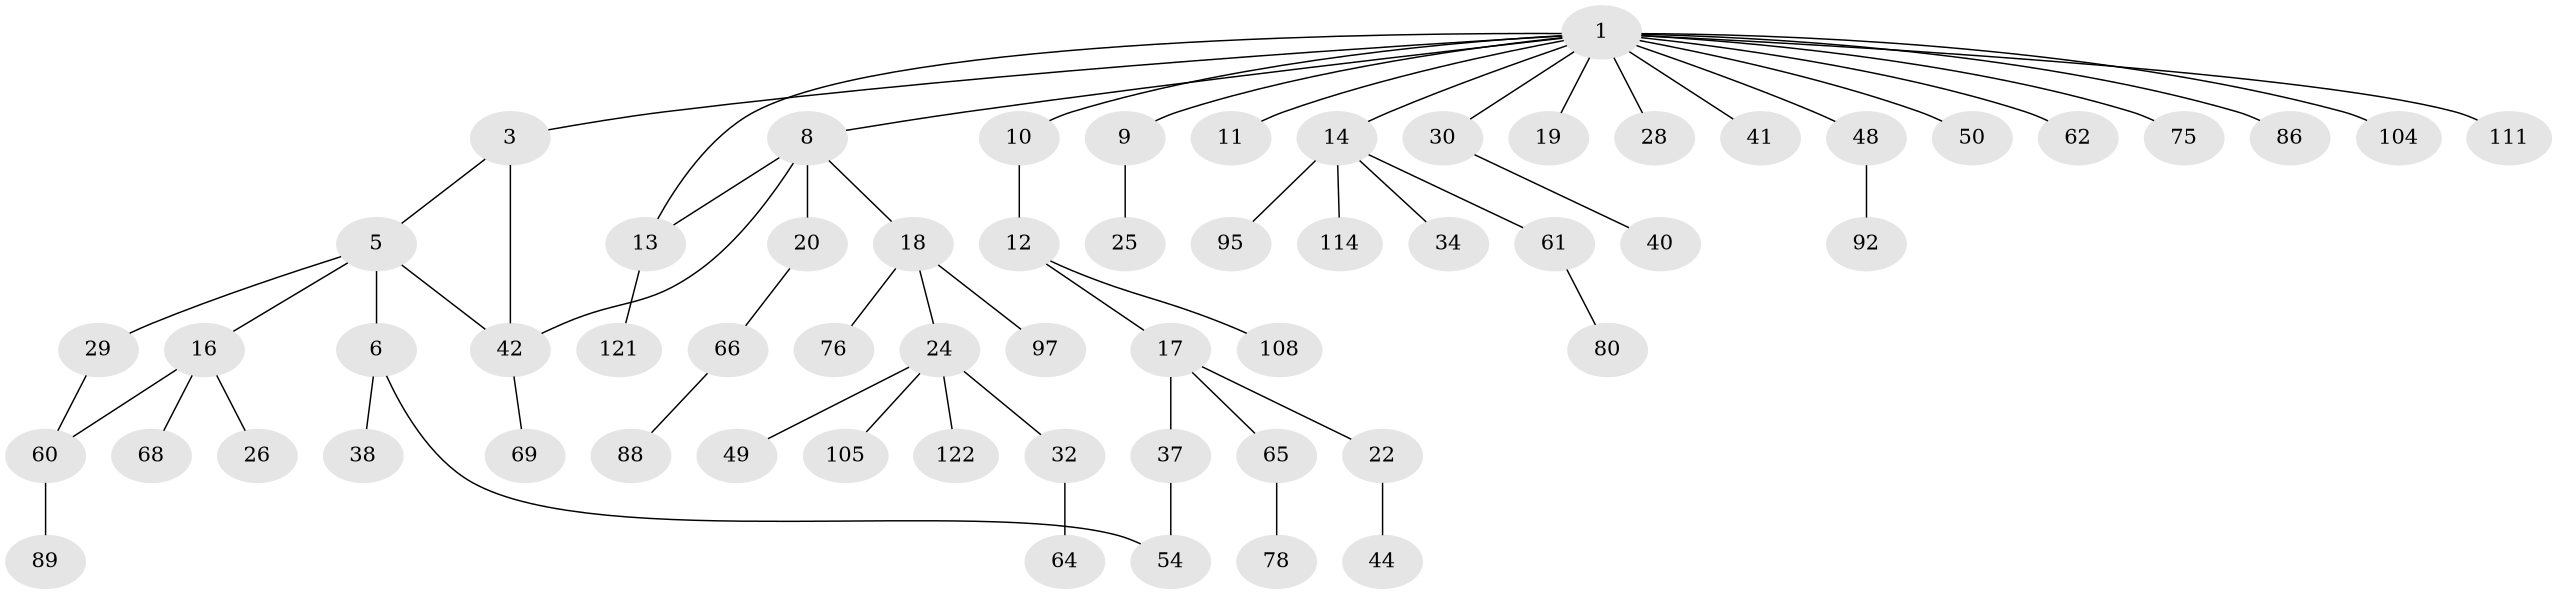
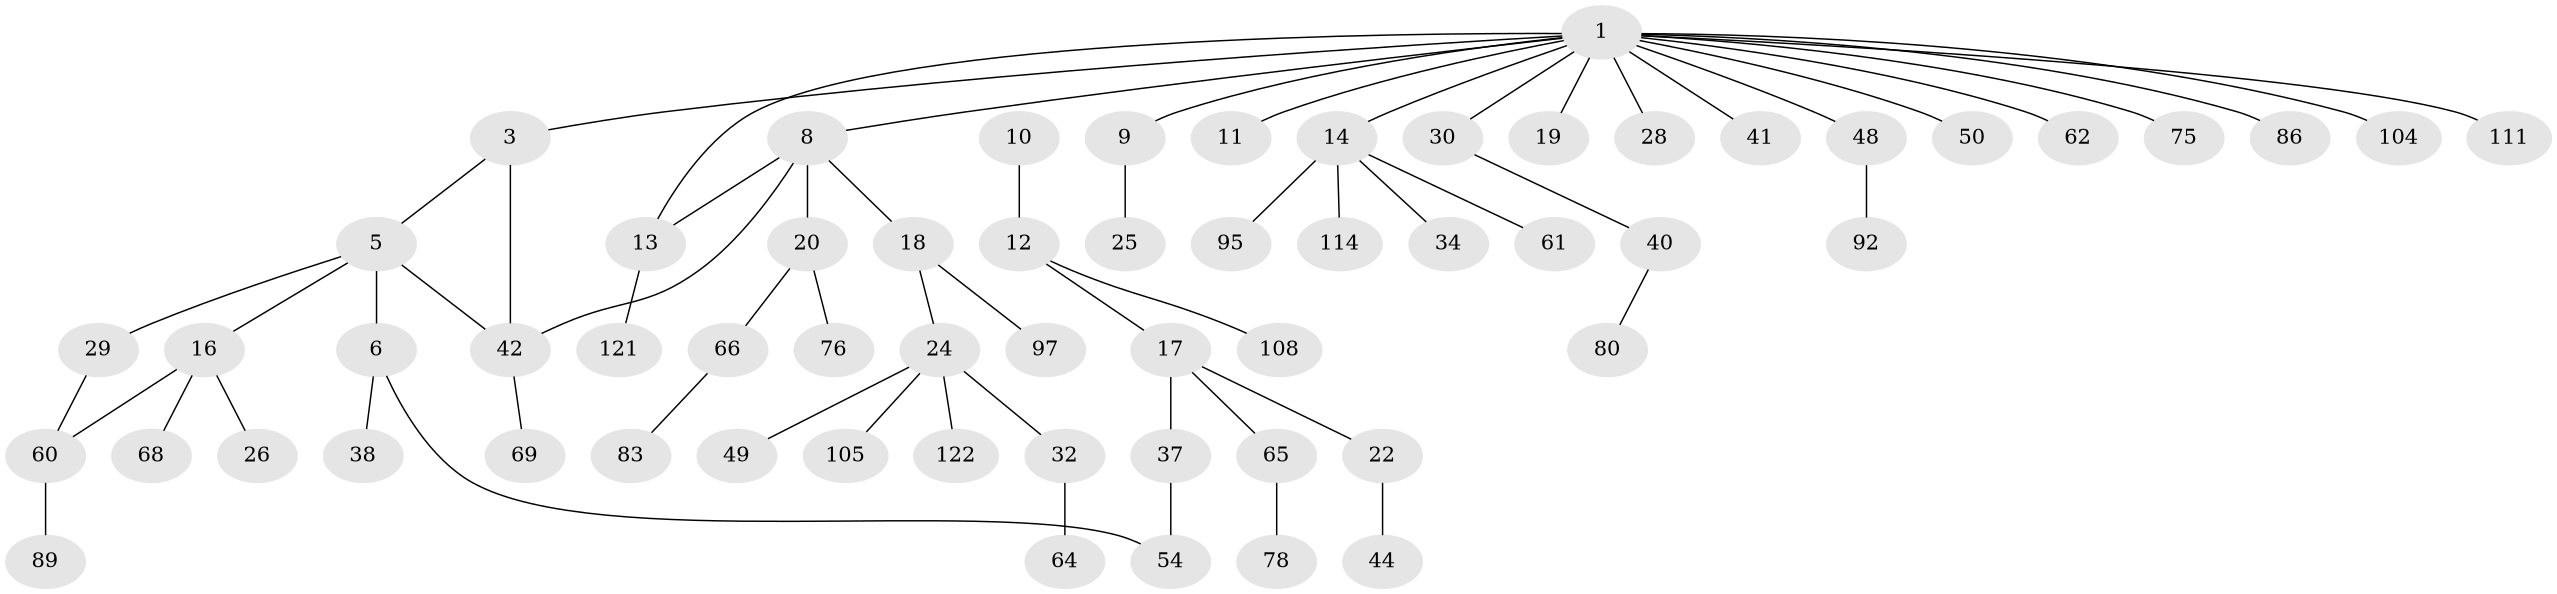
(1303, 62) -> none
(874, 297) -> (821, 297)
(1581, 297) -> (1634, 297)
(631, 456) -> (631, 456)
